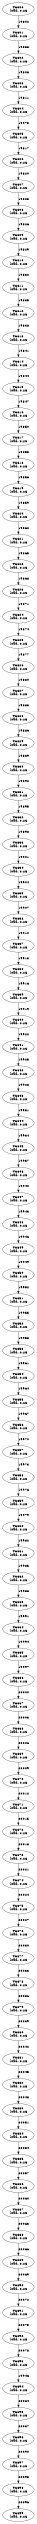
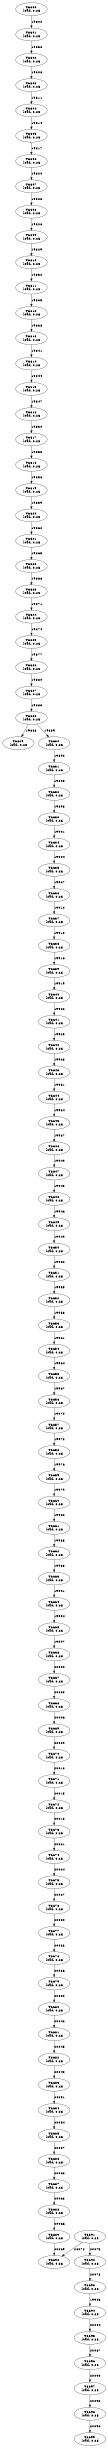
(24, 123) -> (37, 123)
(18, 755) -> (42, 730)
(18, 2299) -> (73, 2249)
